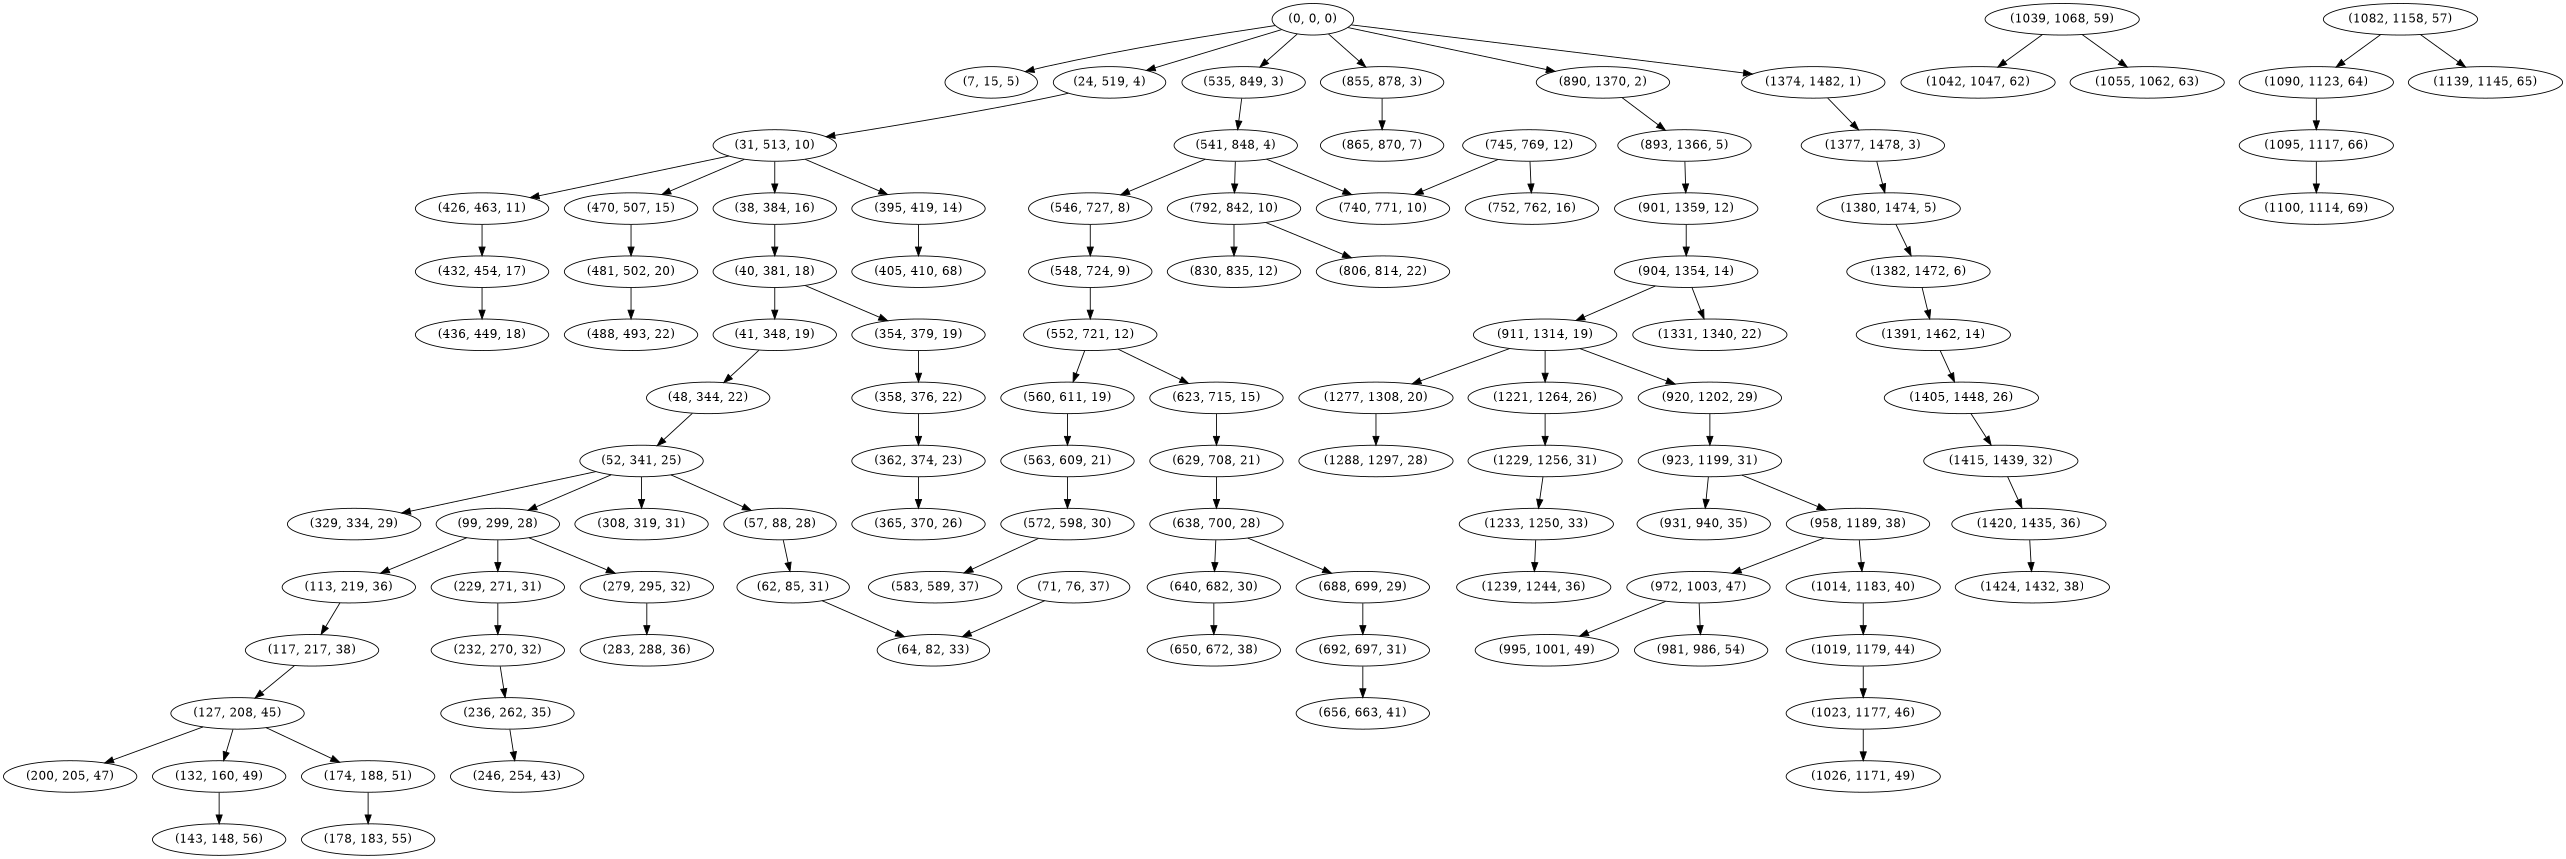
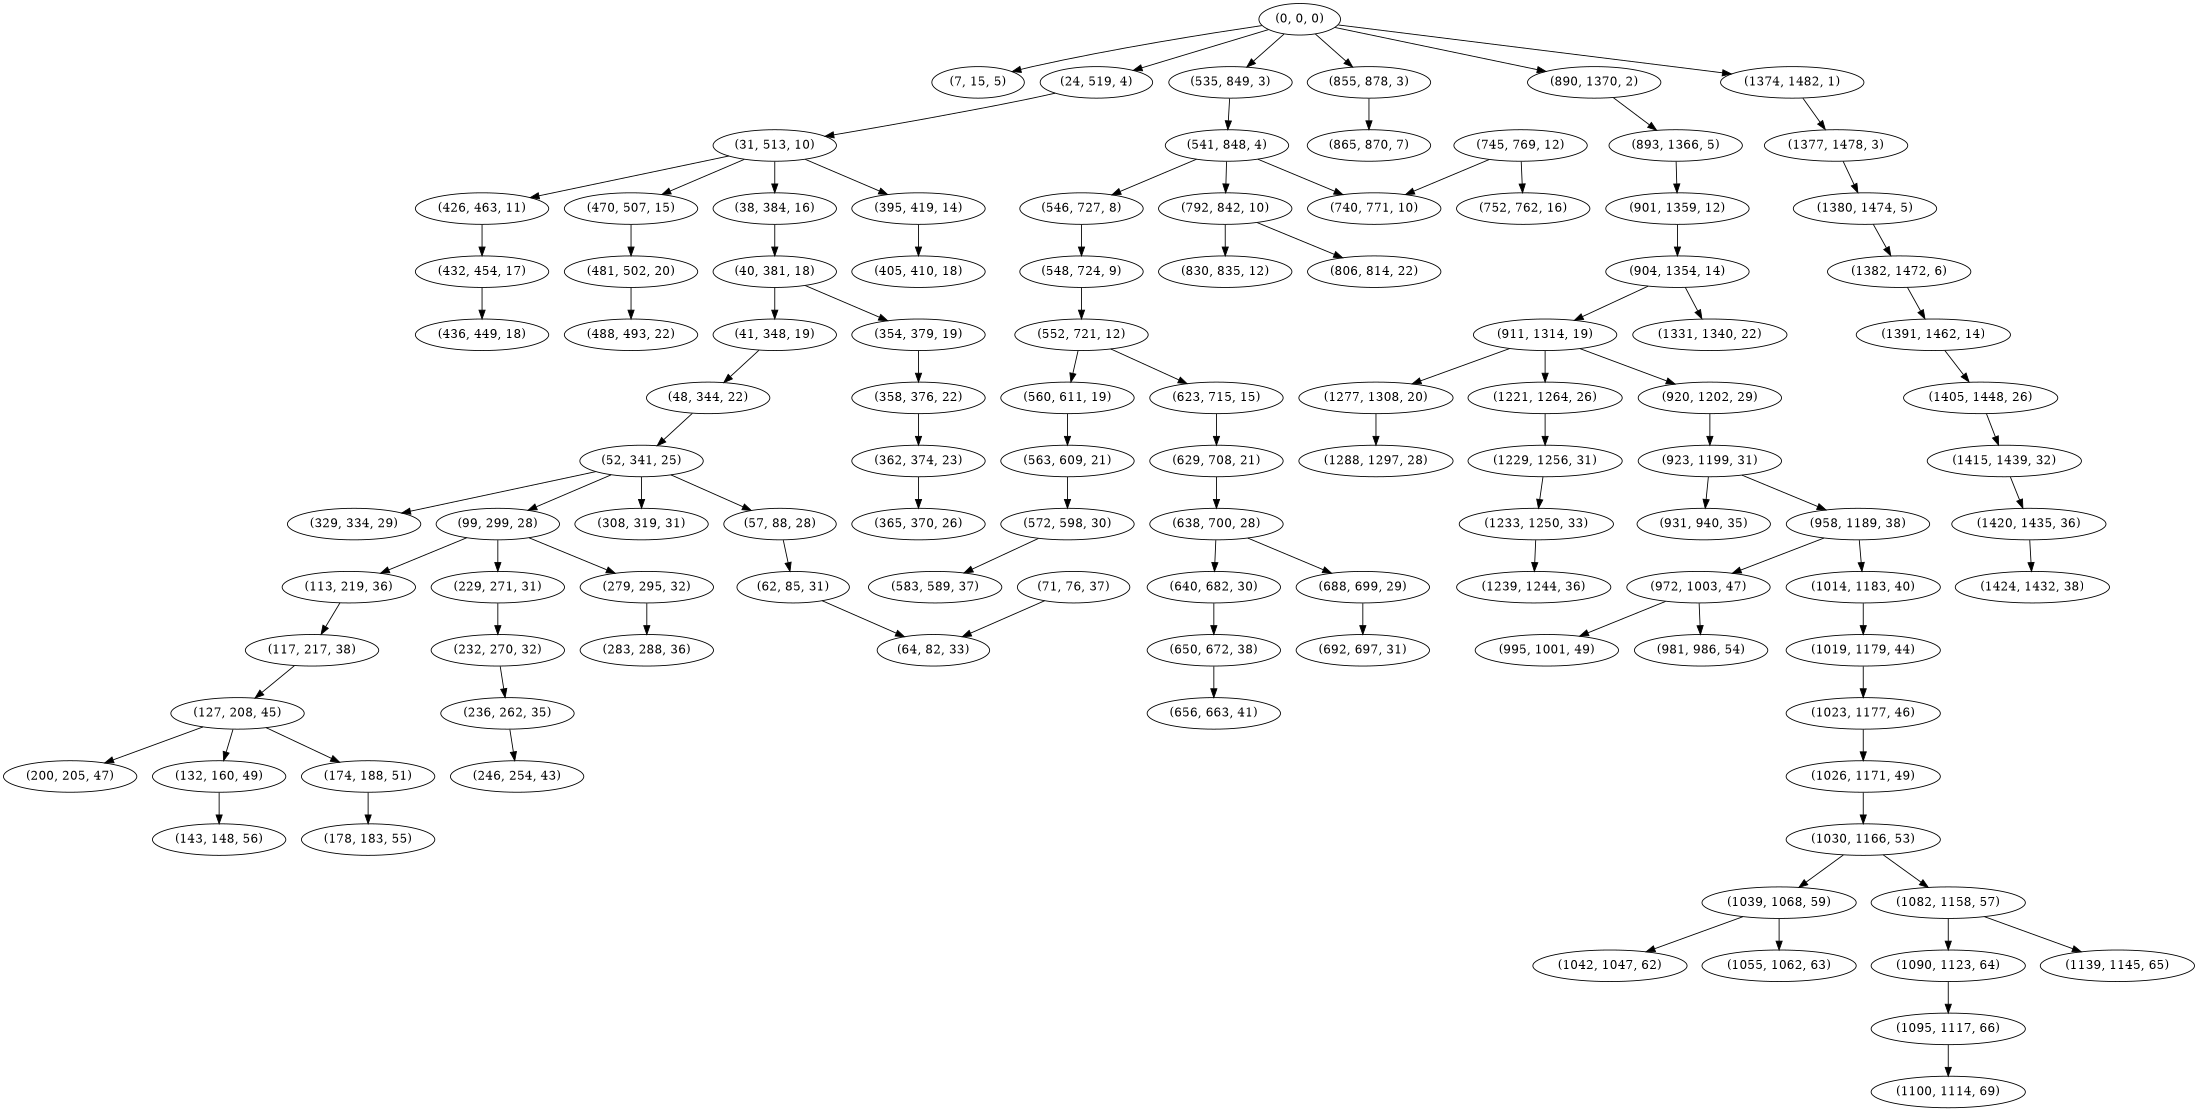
(918, 272) -> (918, 272)
(1363, 678) -> (1214, 678)
none -> (1863, 840)
